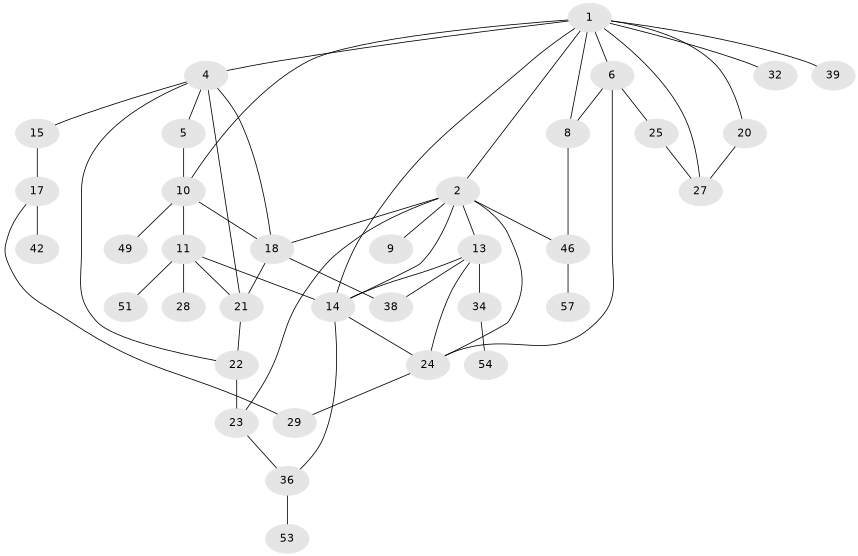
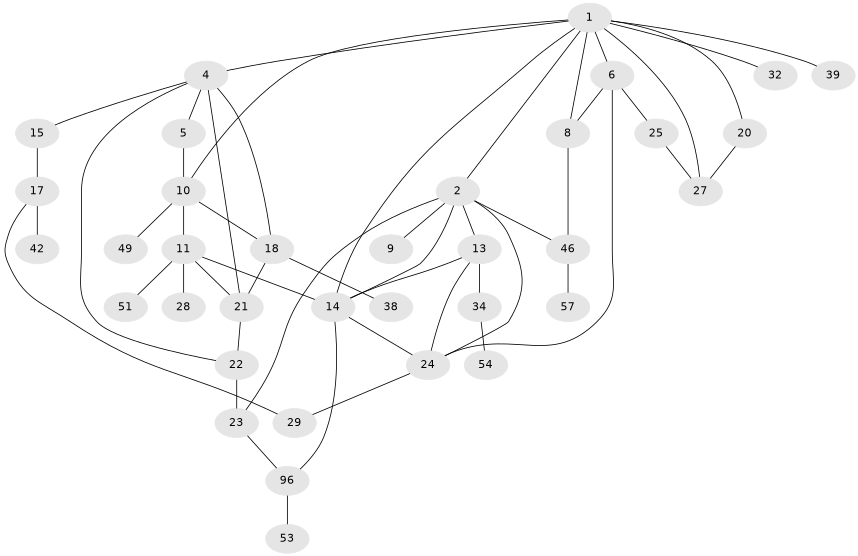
(365, 220) -> none
(435, 278) -> none
(287, 481) -> (287, 481)
